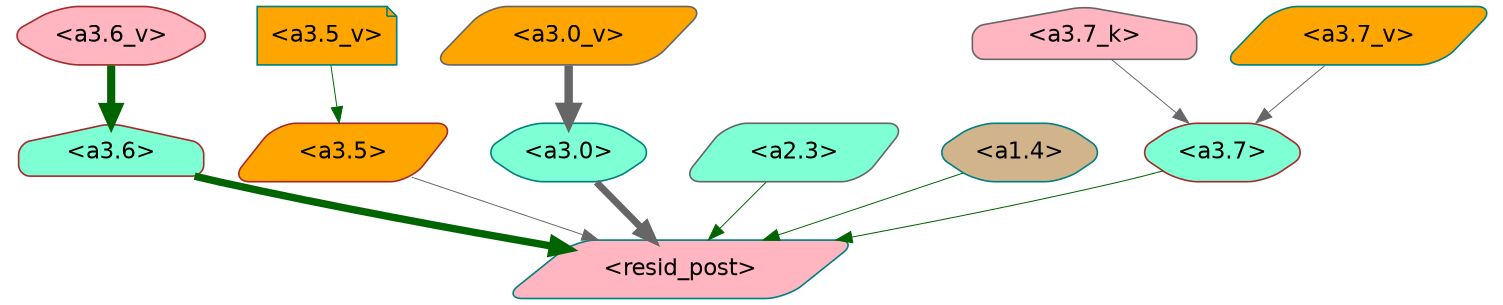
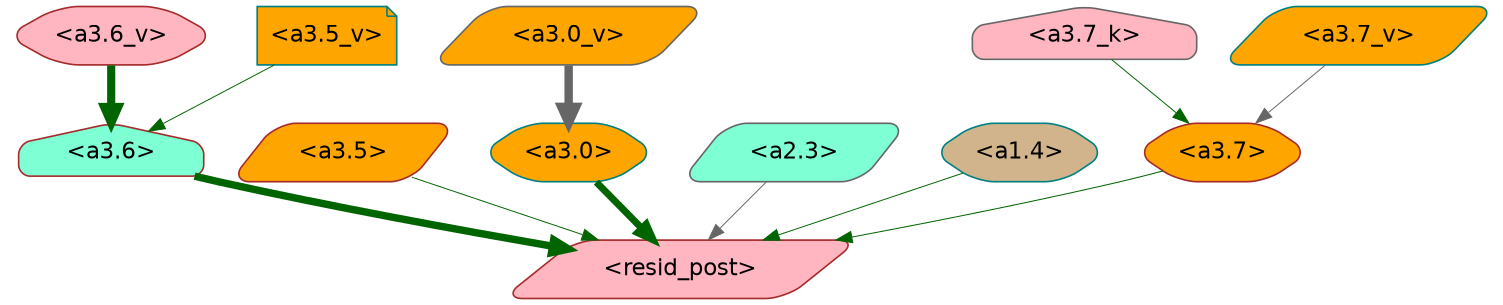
(334, 86) -> (219, 94)
(1144, 86) -> (1144, 86)
(569, 152) -> (569, 152)
(1222, 152) -> (1222, 152)
(619, 205) -> (619, 205)
(743, 205) -> (743, 205)
(497, 206) -> (497, 206)
(681, 269) -> (681, 269)
